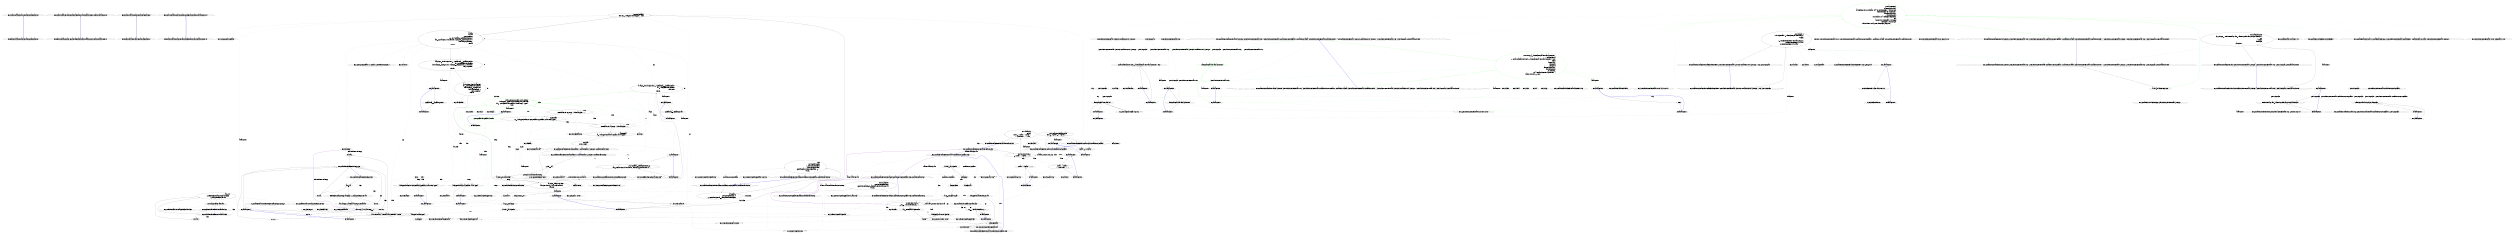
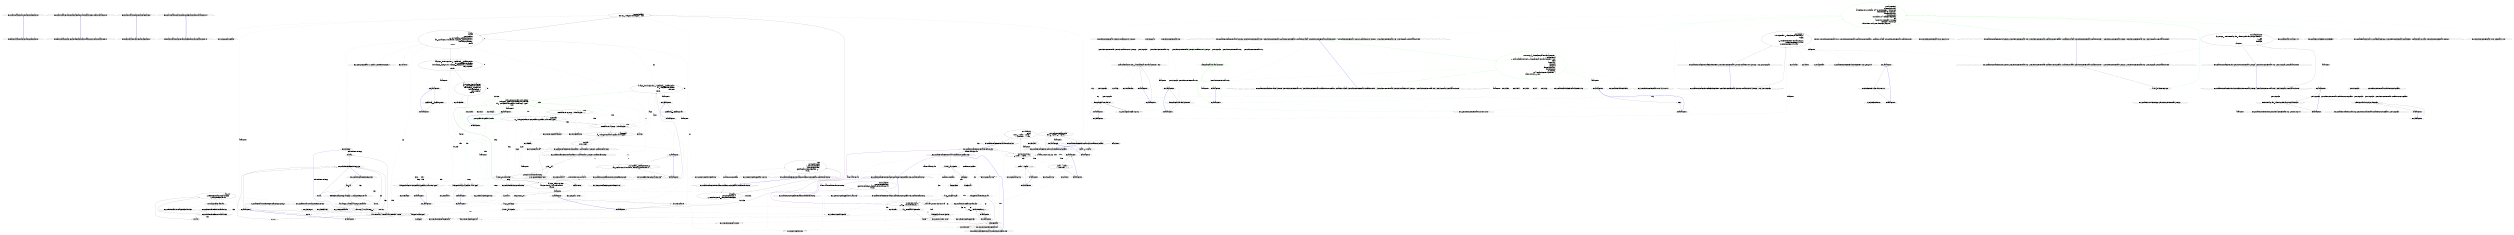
none -> (552, 134)
